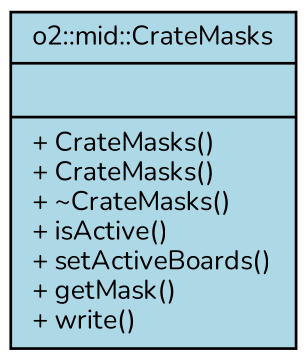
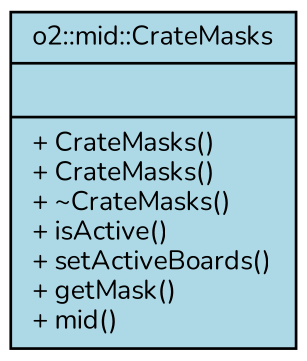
(85, 320) -> (75, 320)
